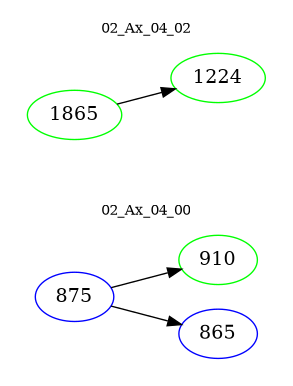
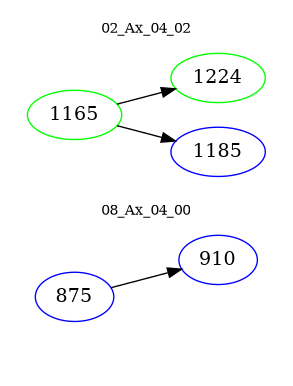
(75, 115) -> (75, 115)
none -> (218, 152)
(146, 211) -> (146, 211)
(218, 260) -> (218, 260)
(218, 334) -> none
